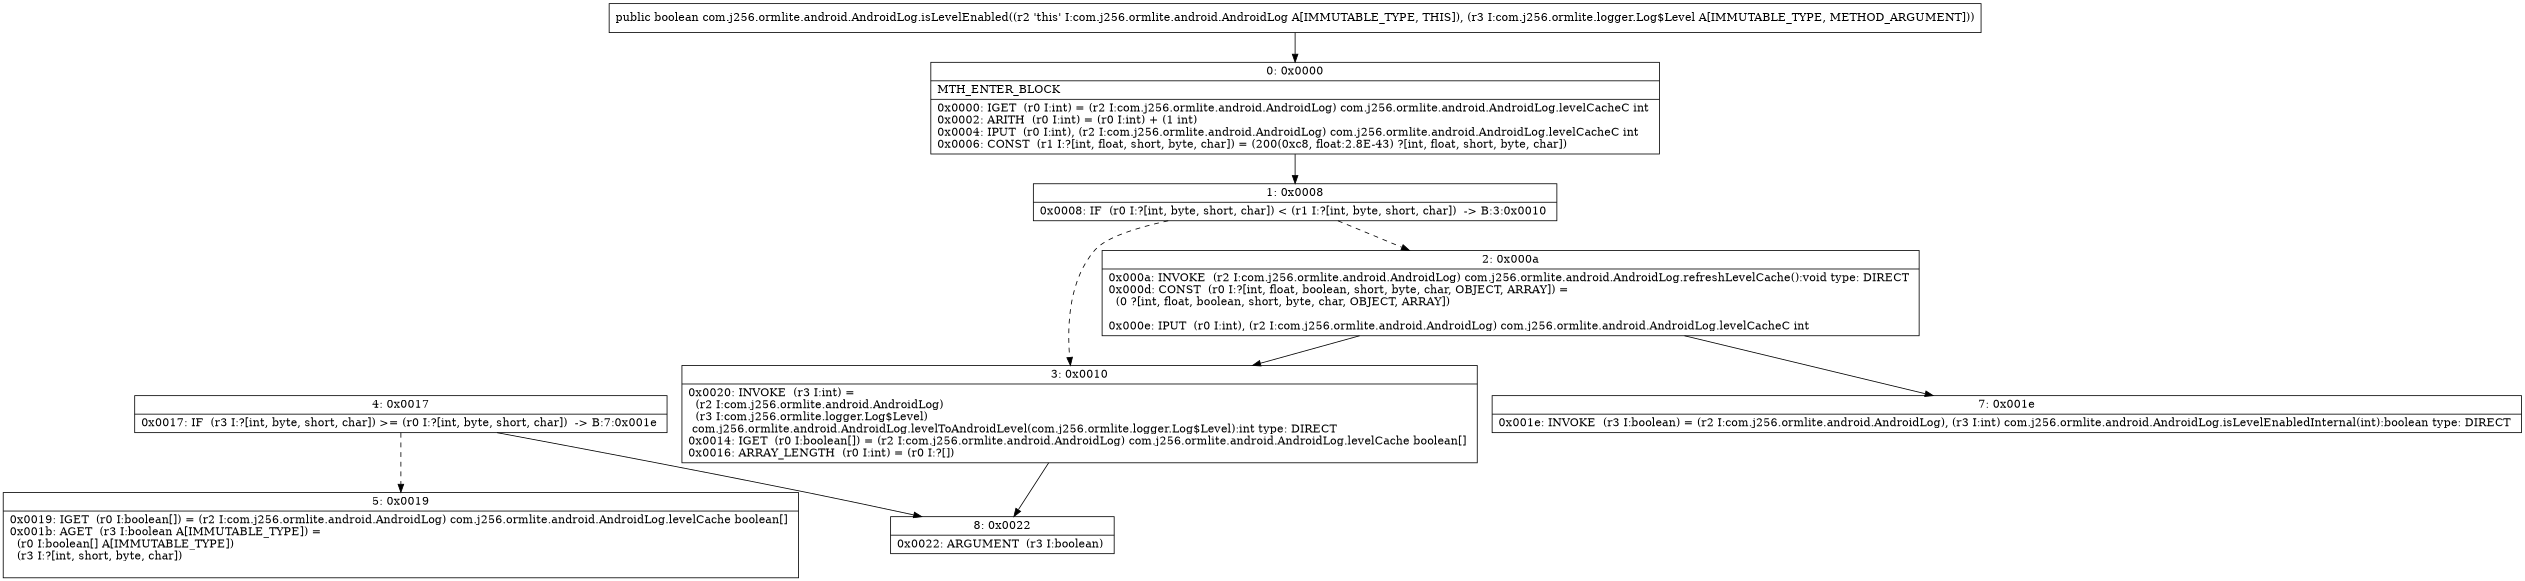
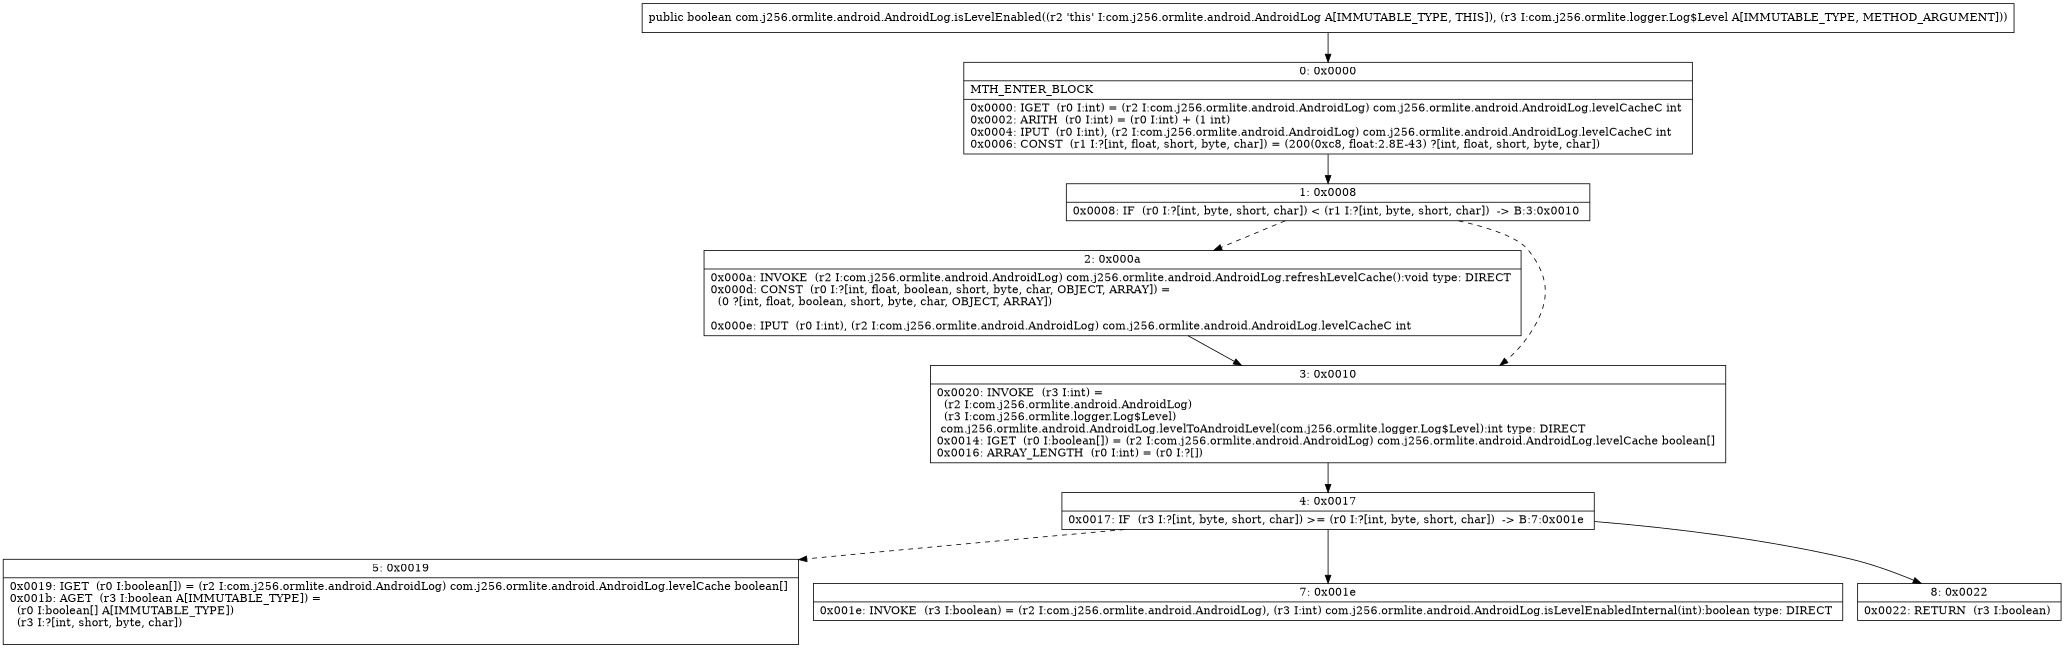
(1805, 365) -> (1328, 552)
(1034, 486) -> (1328, 474)
(1002, 544) -> (1959, 611)
